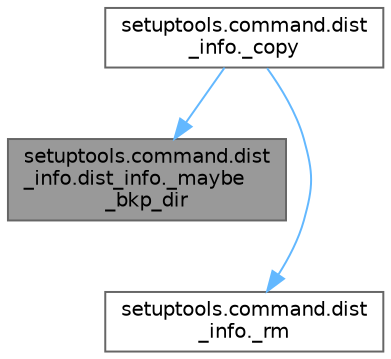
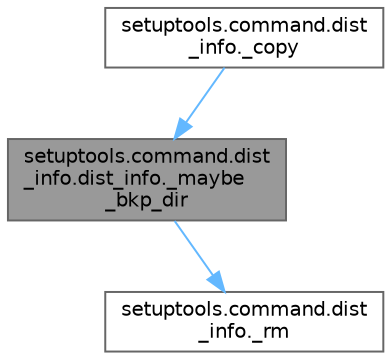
(310, 170) -> (194, 248)
